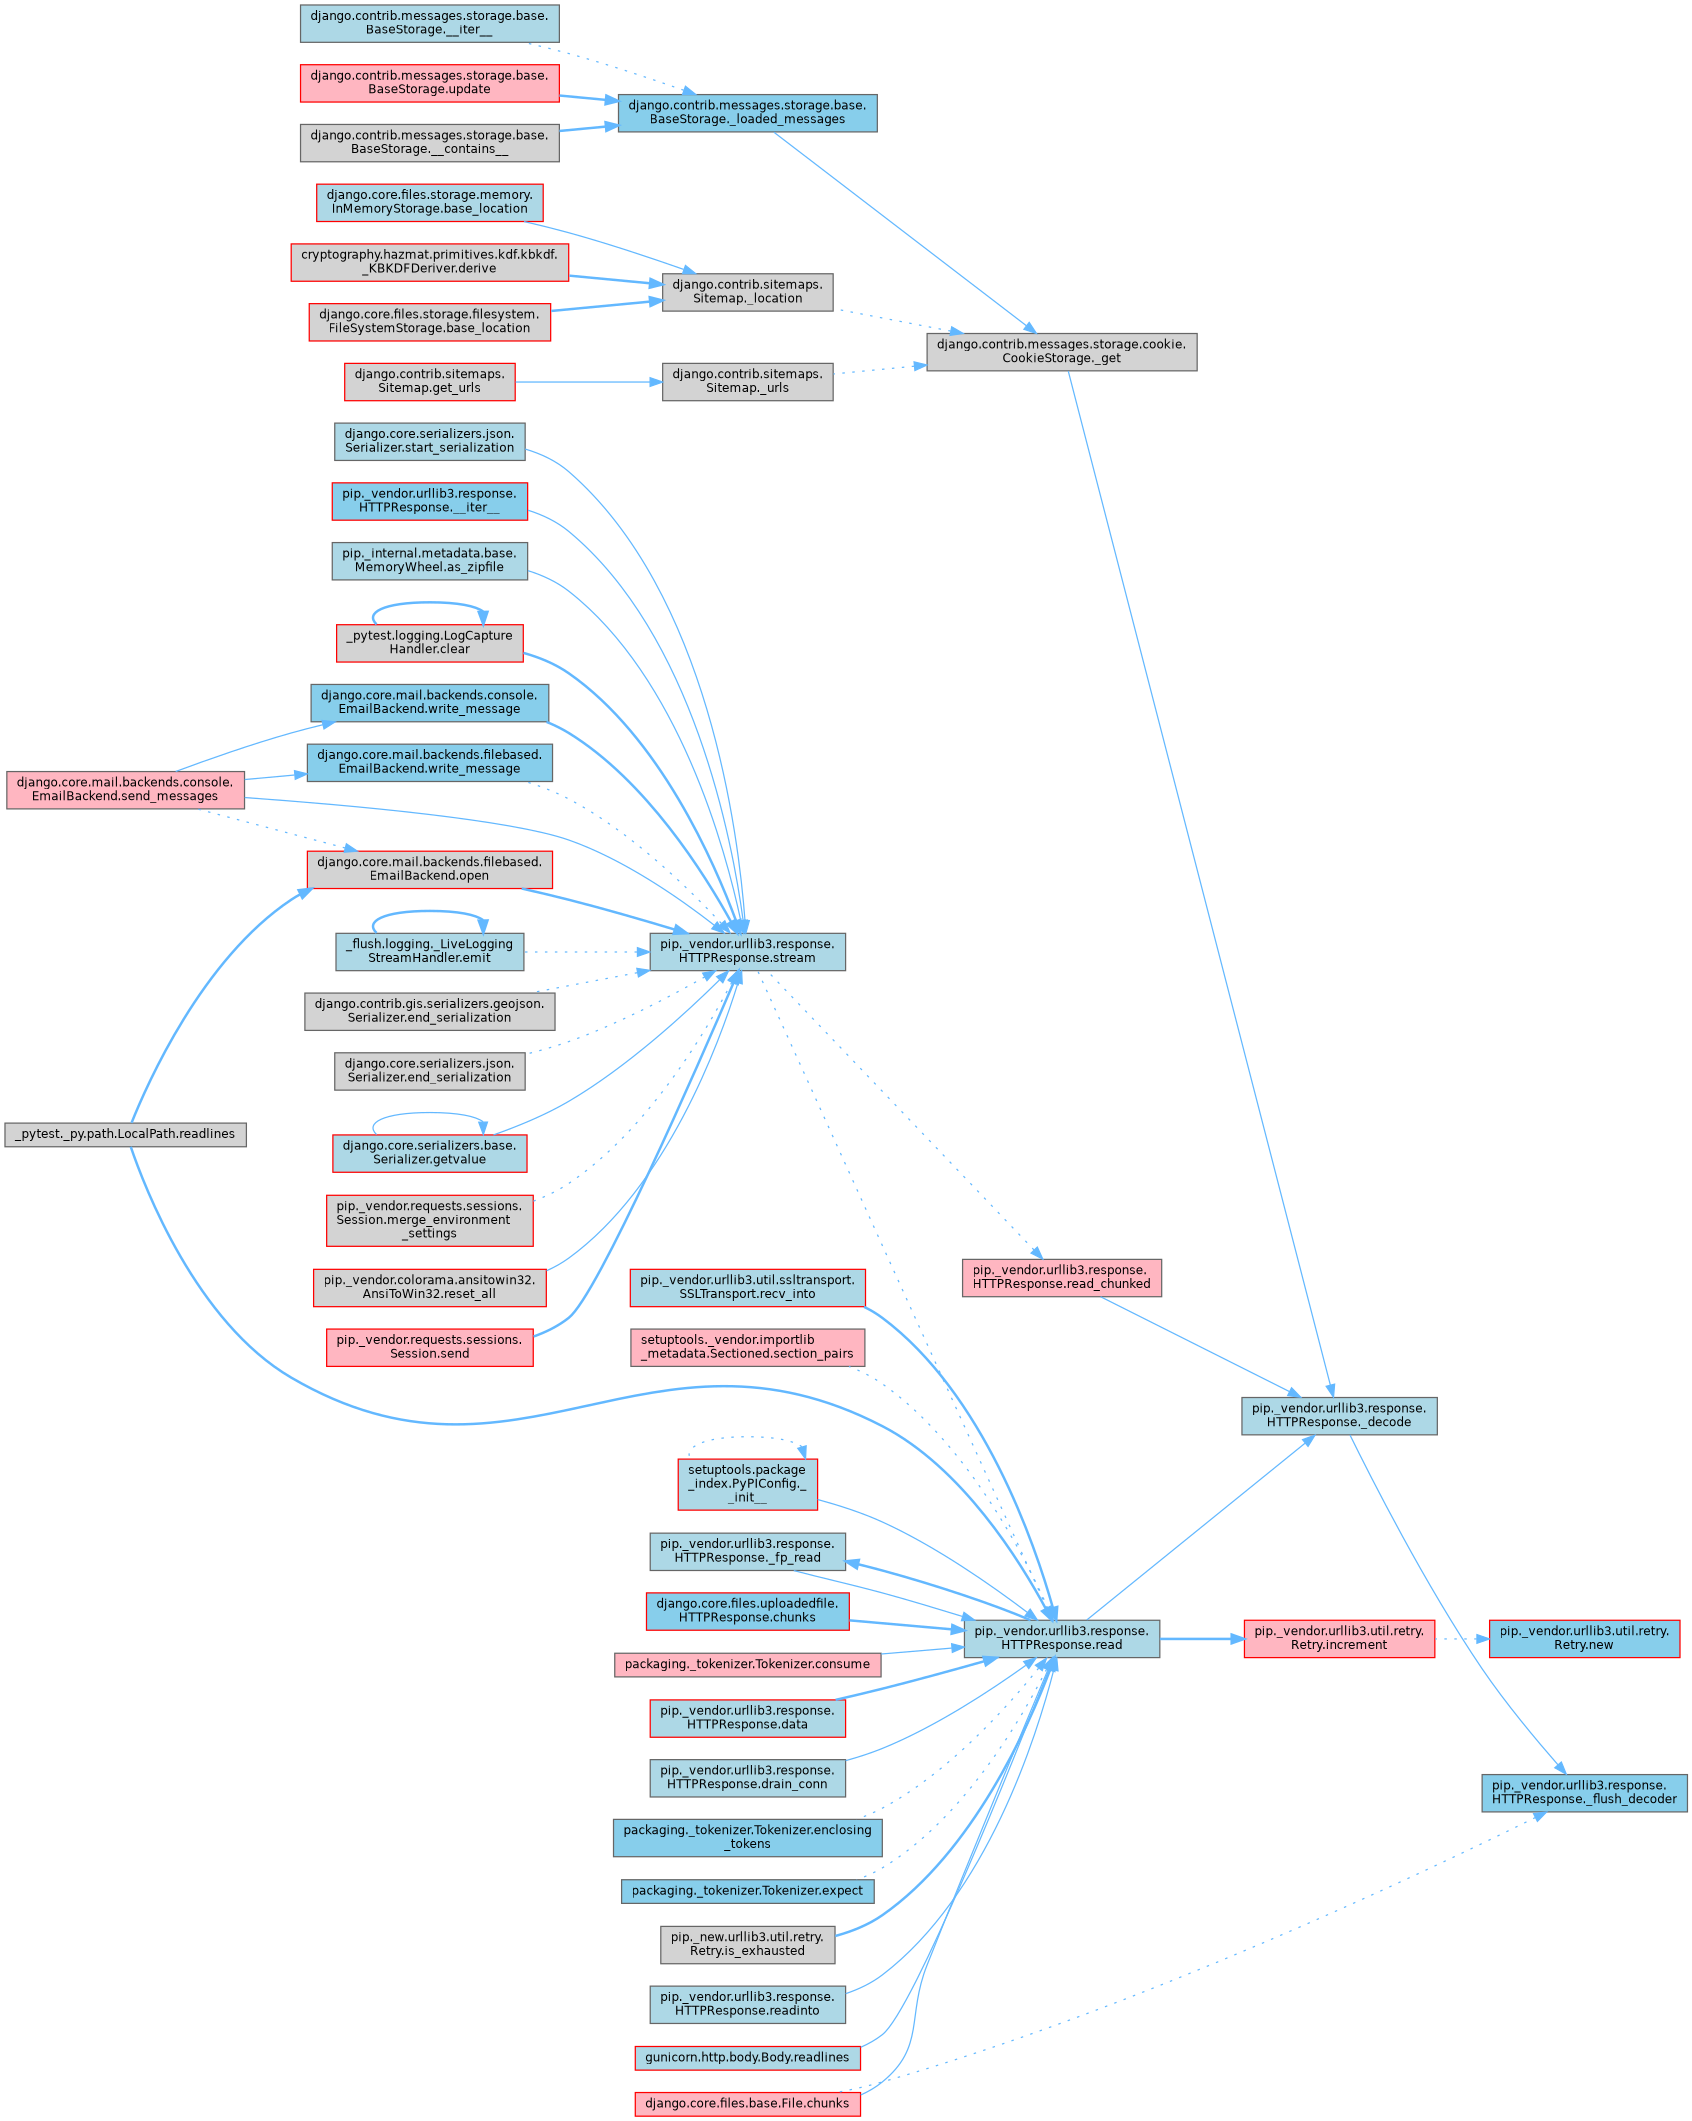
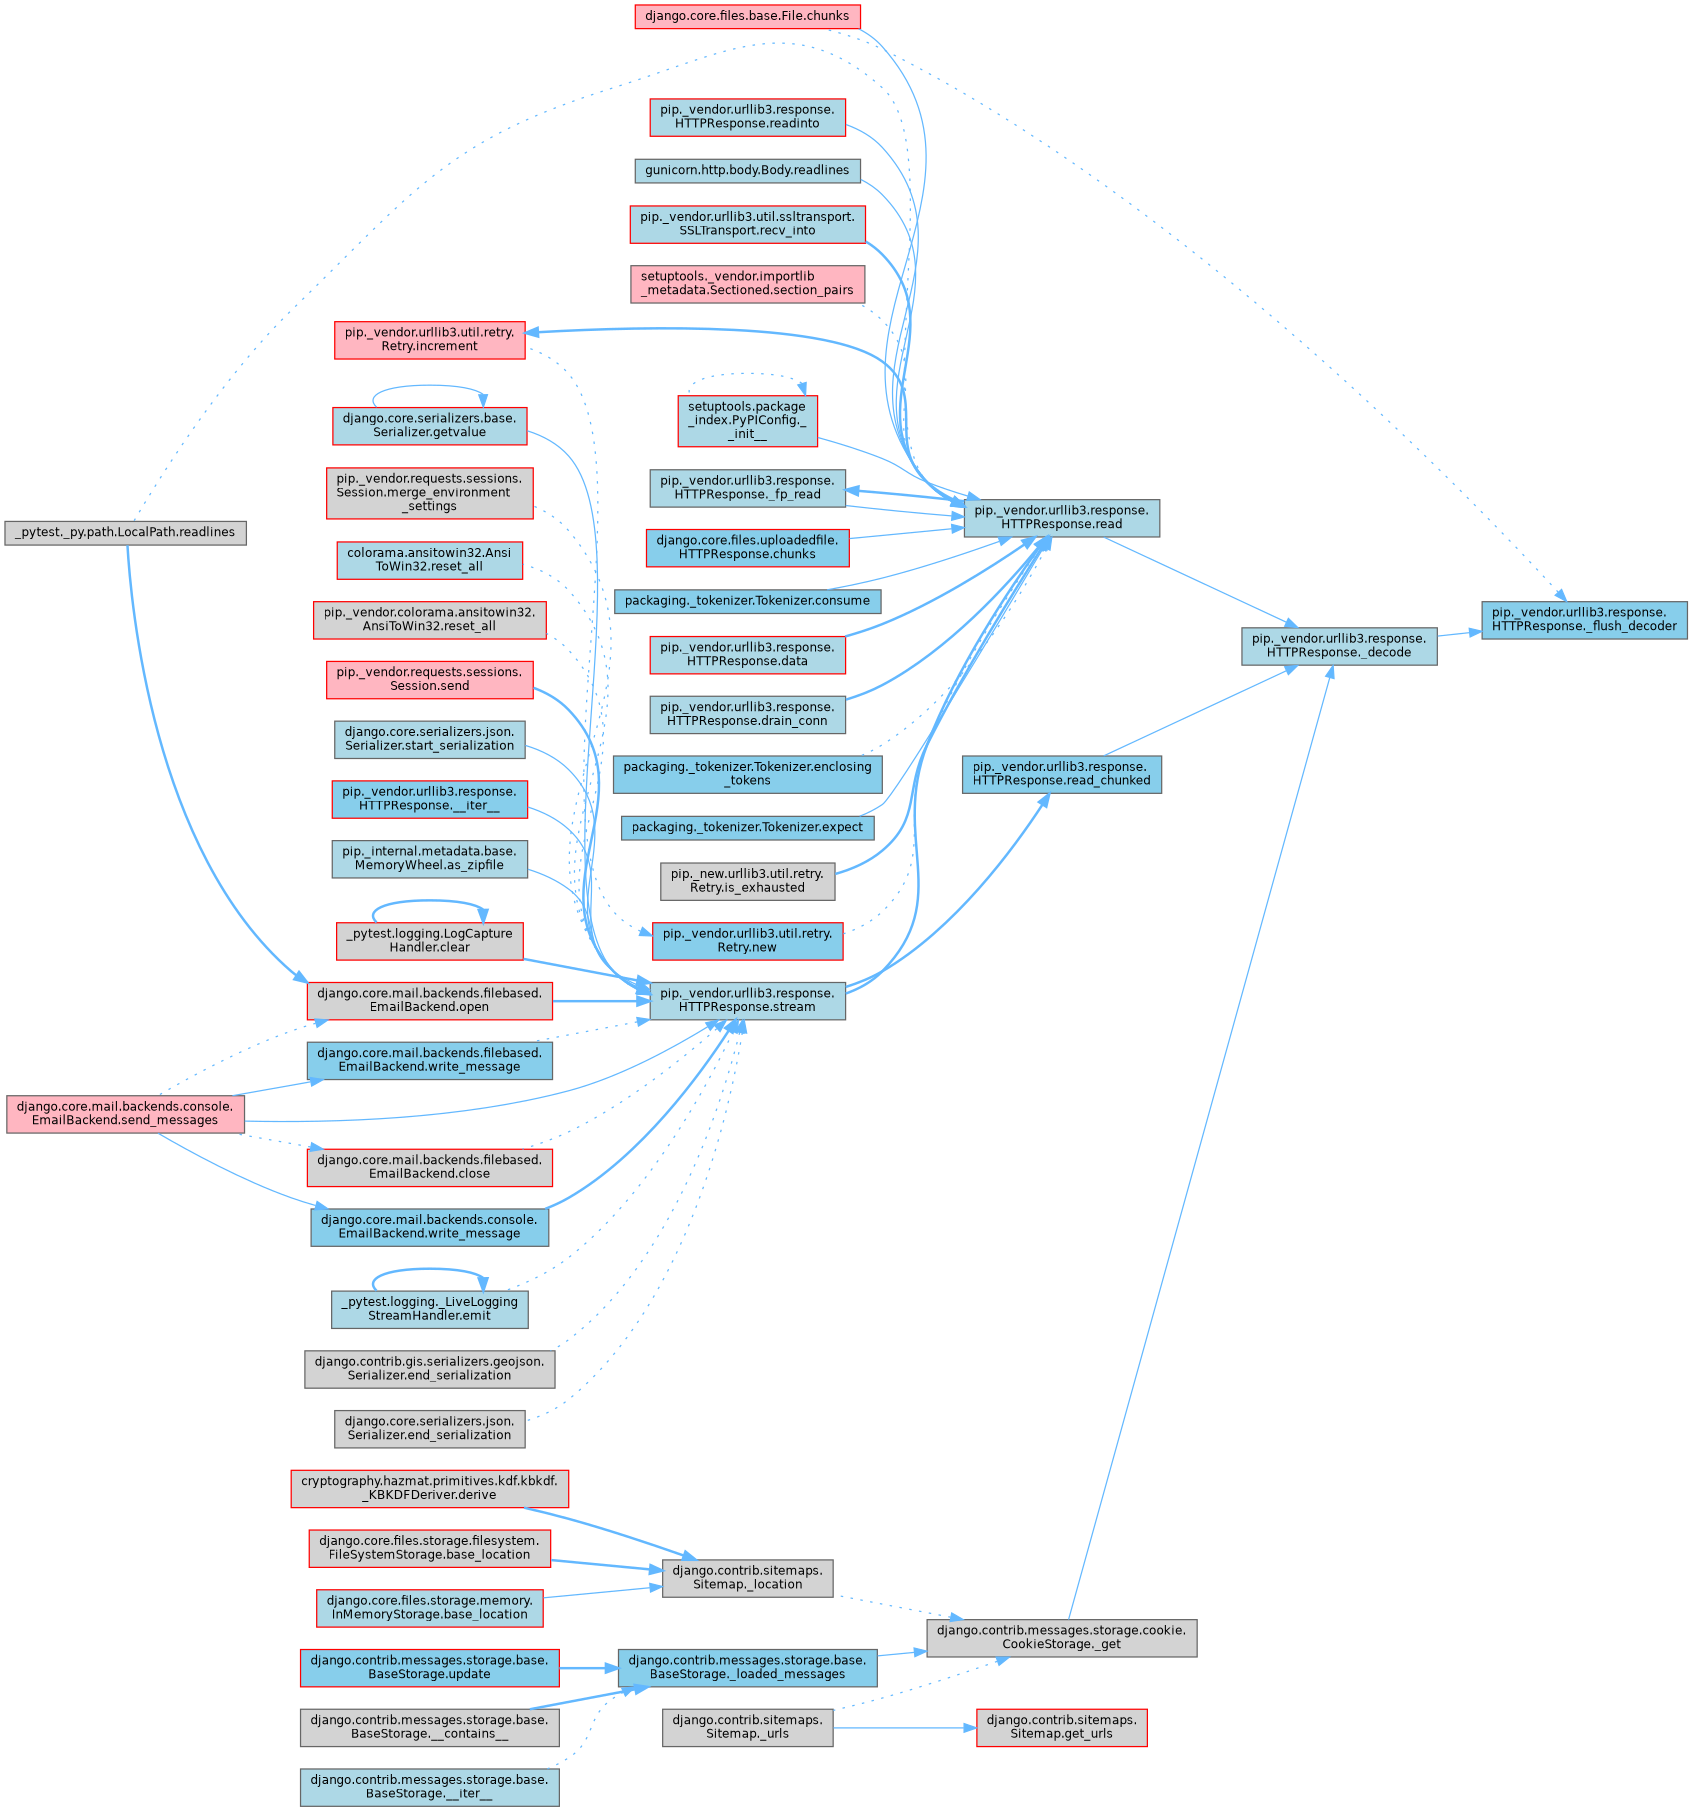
(430, 83) -> (430, 1668)
(583, 382) -> (899, 1728)
none -> (430, 561)
none -> (928, 743)
(430, 952) -> (430, 1310)
(901, 1110) -> (958, 911)
(685, 1114) -> (591, 812)
none -> (430, 1168)
(1062, 1278) -> (1062, 775)
(902, 1290) -> (918, 872)
(567, 1410) -> (643, 78)
(901, 1625) -> (901, 534)
(748, 1665) -> (748, 602)
(940, 1721) -> (952, 636)
(968, 1790) -> (958, 689)
(748, 2005) -> (748, 118)
(748, 2058) -> (748, 171)
